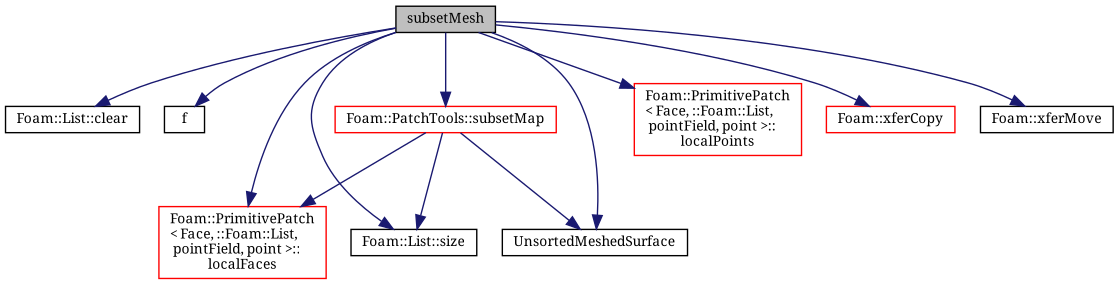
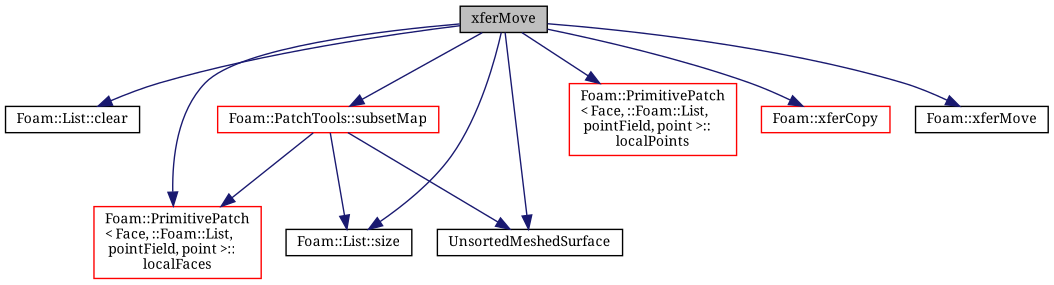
(446, 19) -> (504, 19)
(184, 120) -> none
